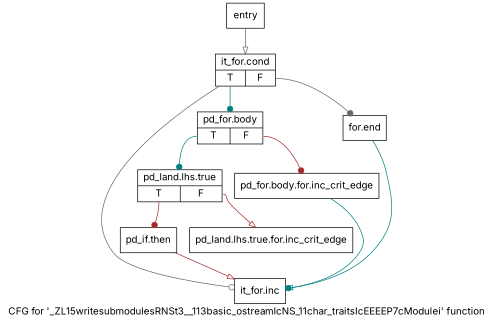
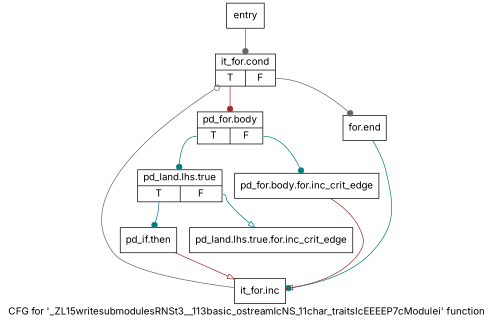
(245, 38) -> (245, 38)
(230, 96) -> (230, 96)
(286, 147) -> (286, 147)
(103, 206) -> (103, 212)
(235, 209) -> (235, 210)
(158, 212) -> (158, 212)
(357, 256) -> (357, 256)
